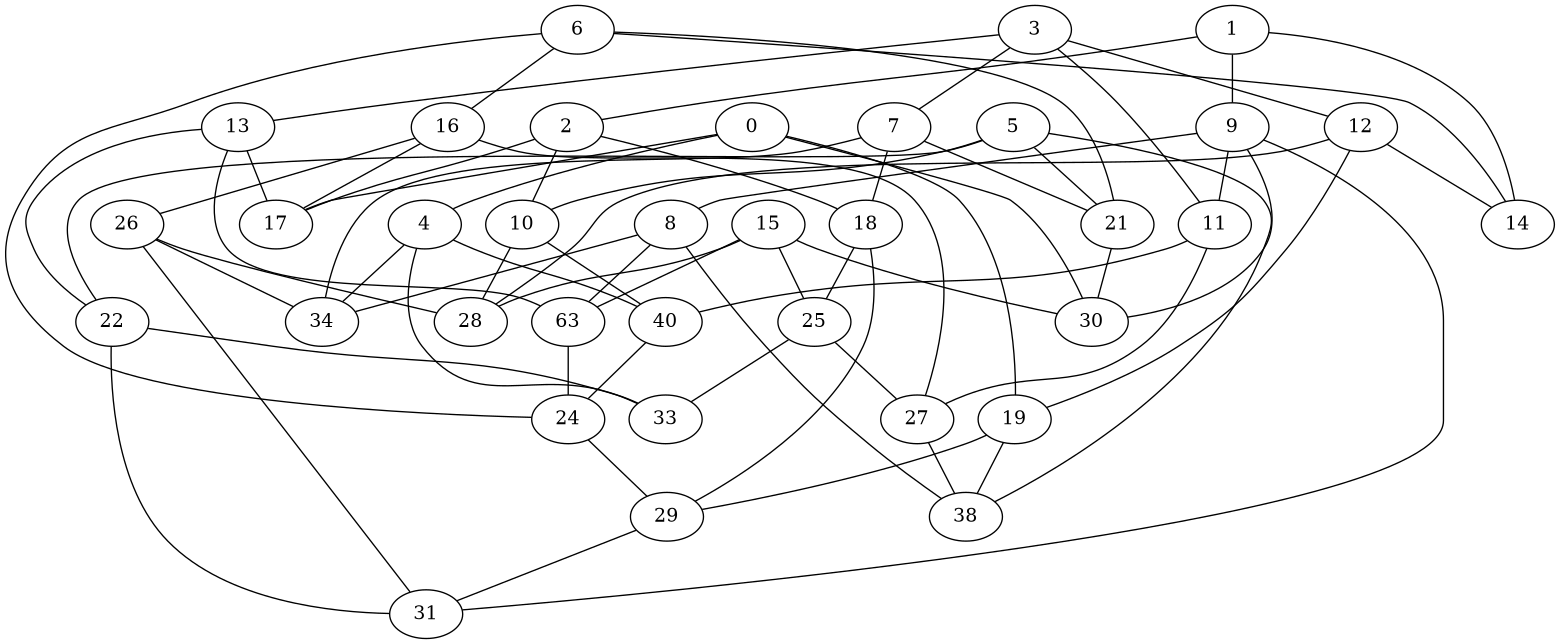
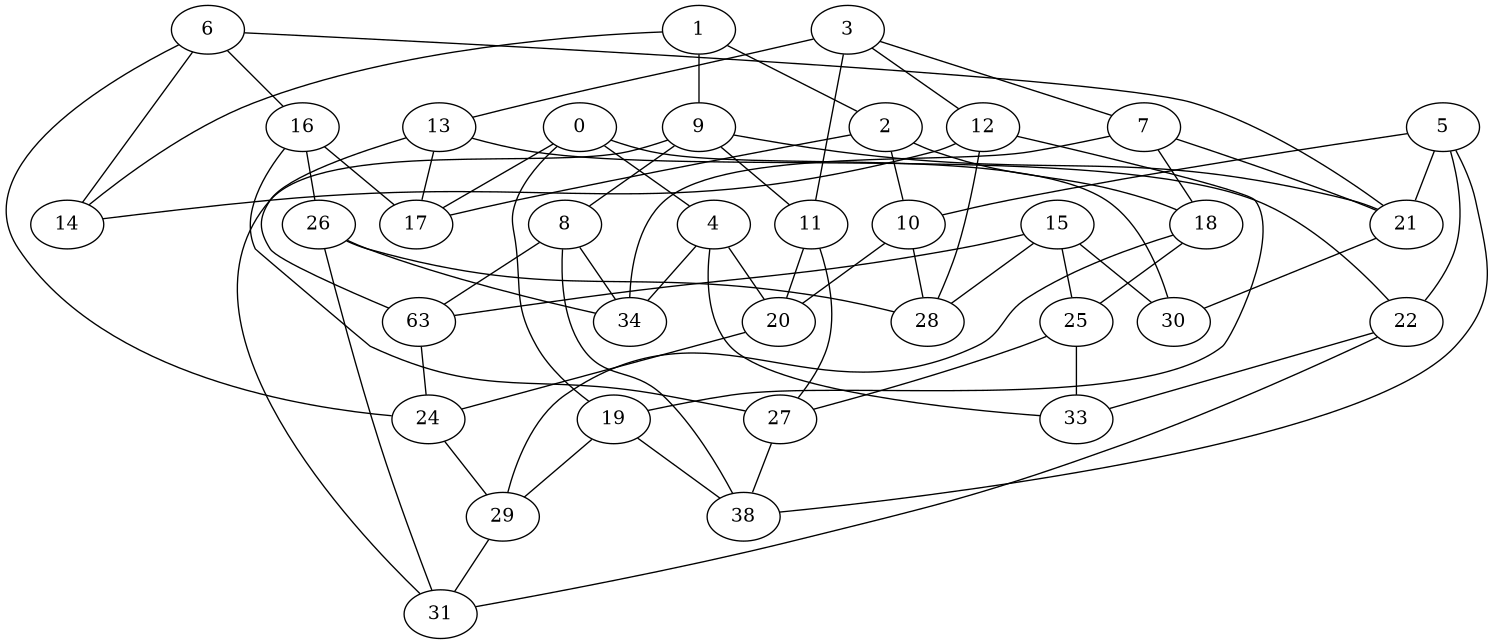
(1242, 272) -> (1219, 175)
(666, 322) -> (779, 322)
